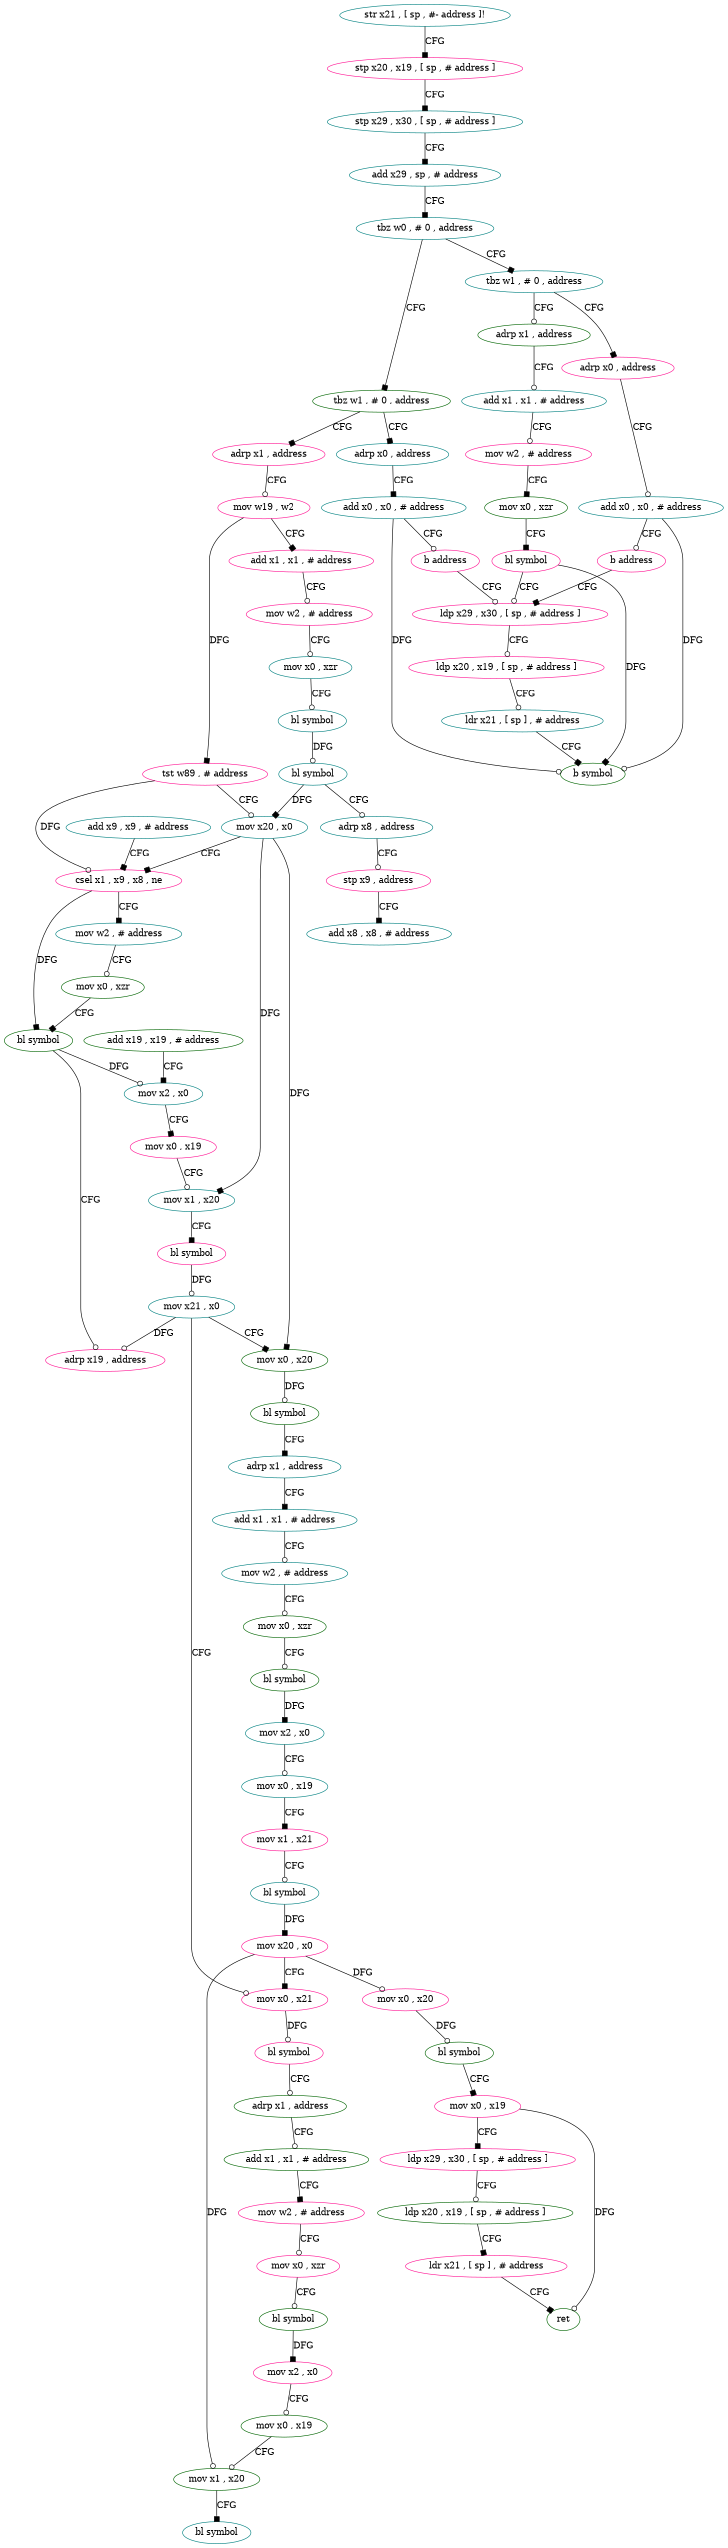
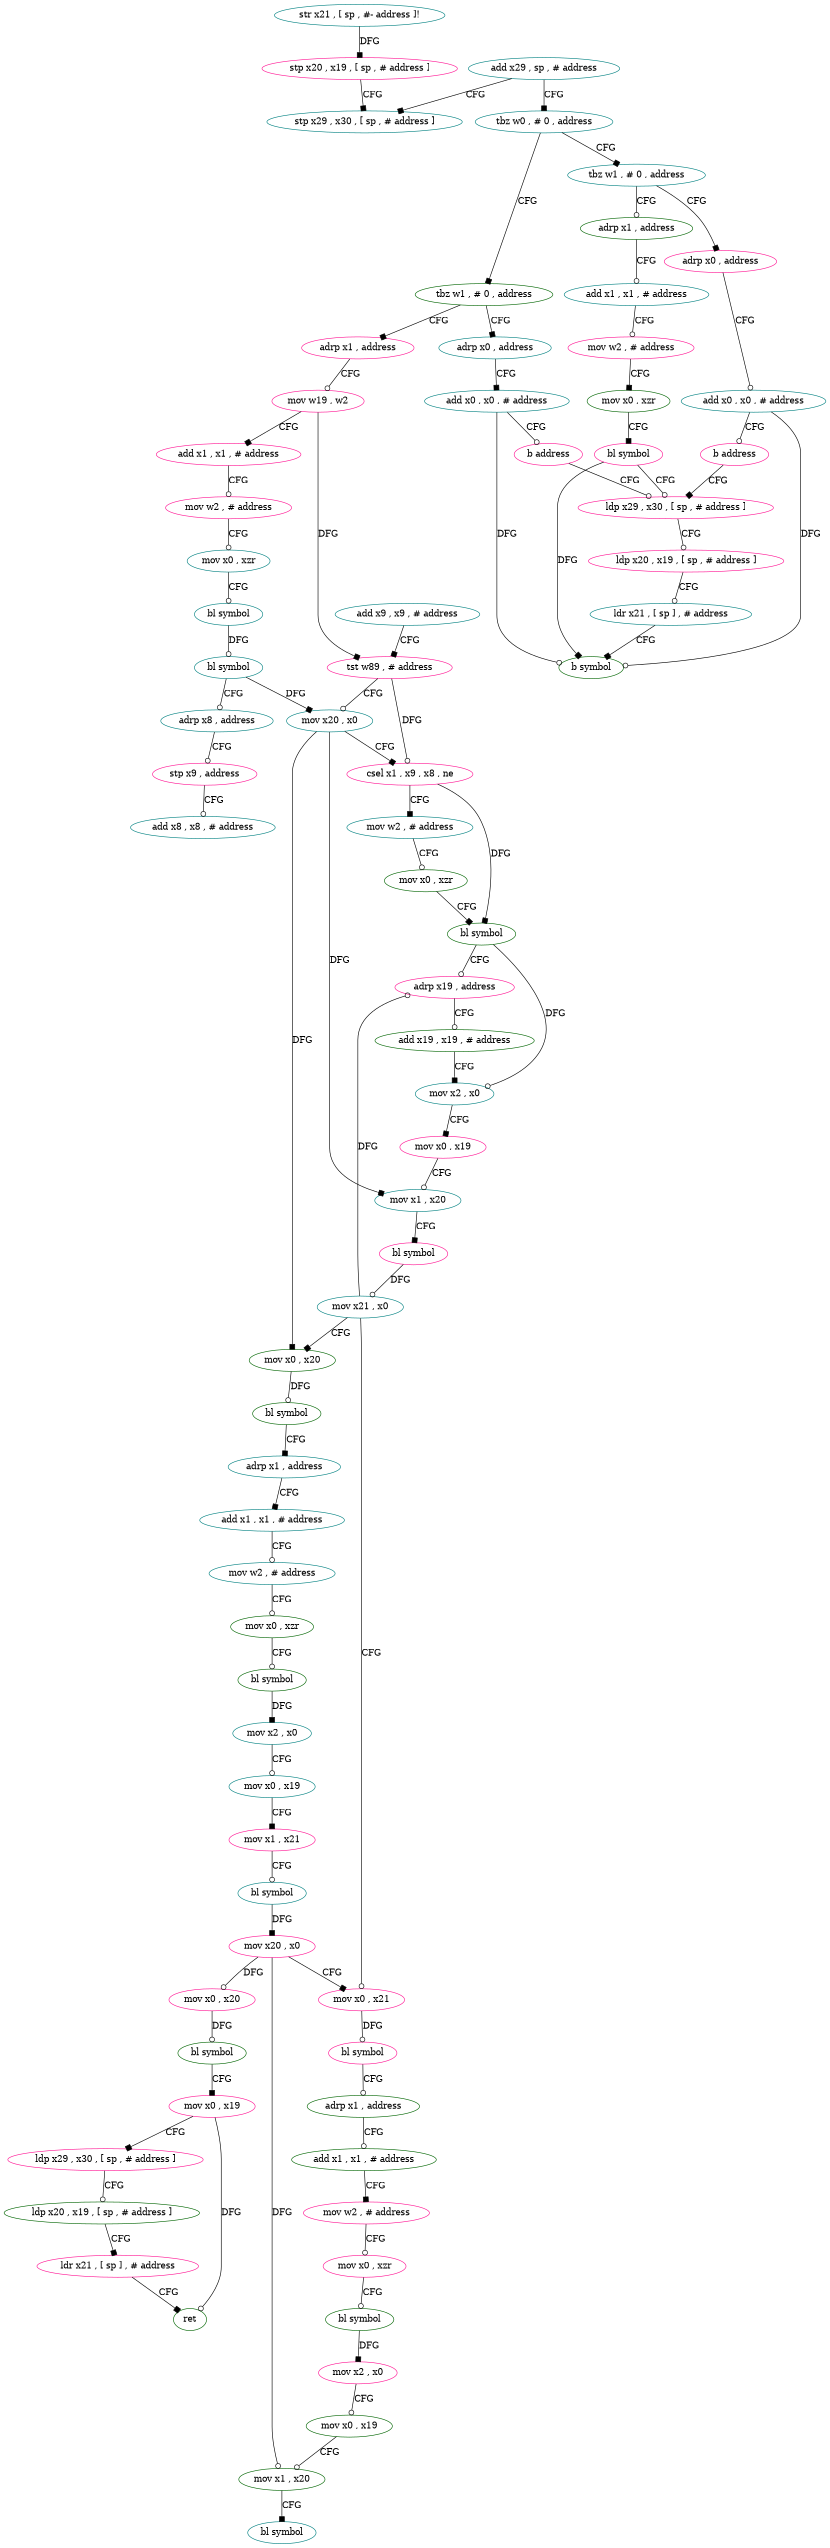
(435, 42) -> (370, 42)
(425, 145) -> (458, 94)
(130, 851) -> (400, 638)
(379, 904) -> (204, 798)
none -> (455, 1012)
